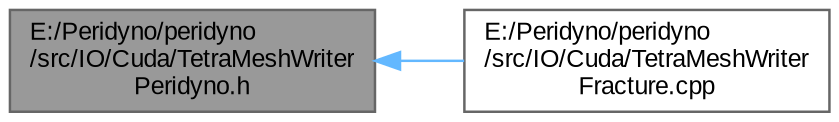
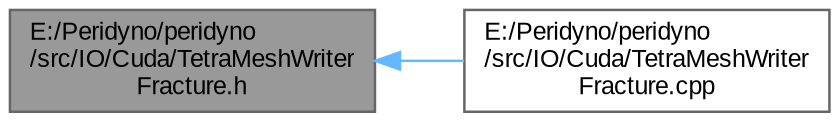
(192, 61) -> (192, 61)
